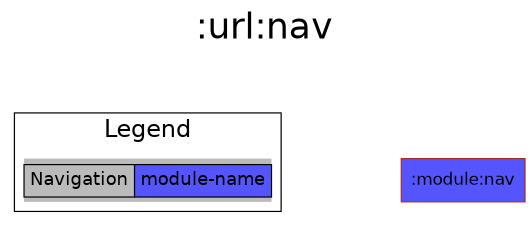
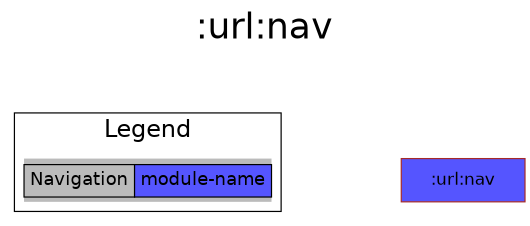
(463, 180) -> (463, 180)
